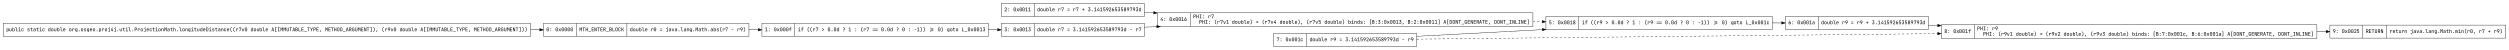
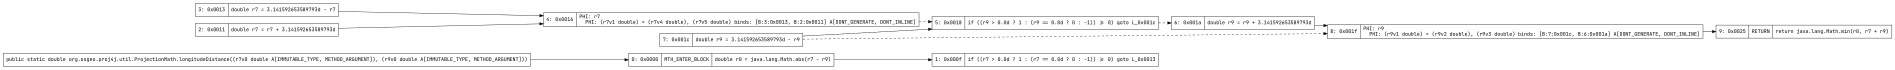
(1777, 23) -> (1163, 23)
(993, 30) -> none
